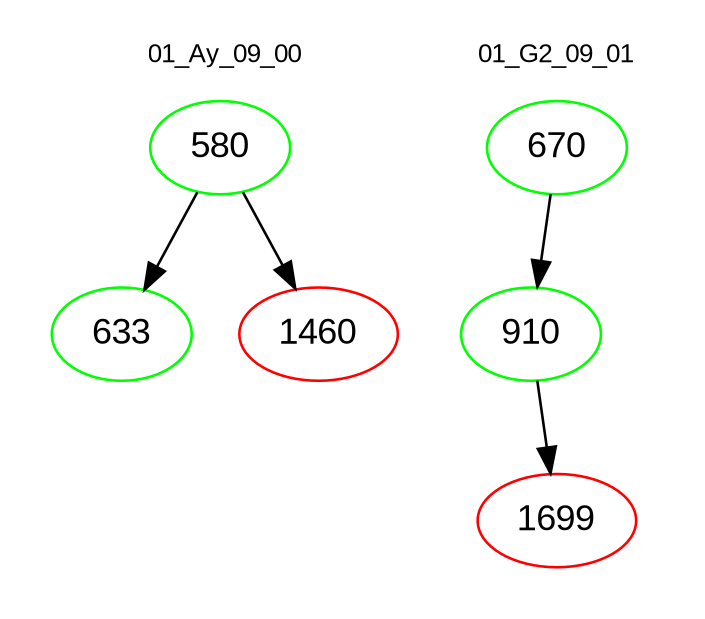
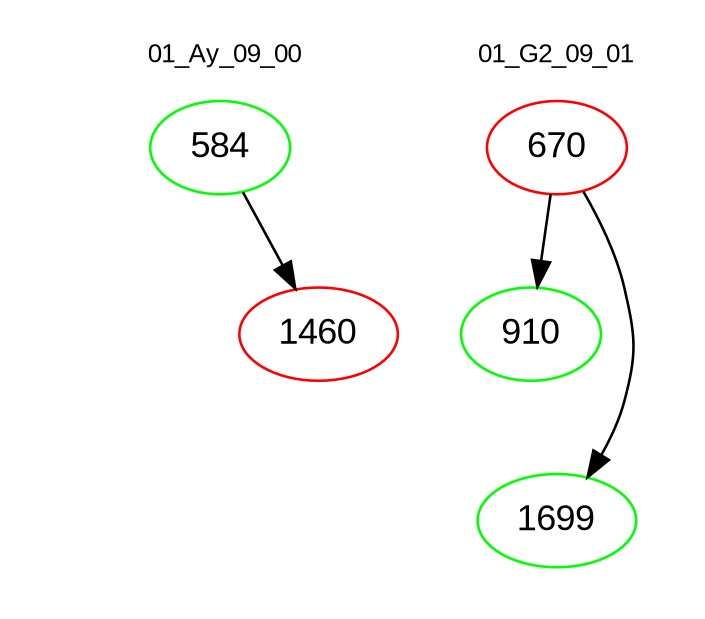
(220, 148) -> (220, 148)
(557, 148) -> (557, 148)
(122, 334) -> none
(542, 414) -> (631, 321)
(557, 521) -> (557, 521)
